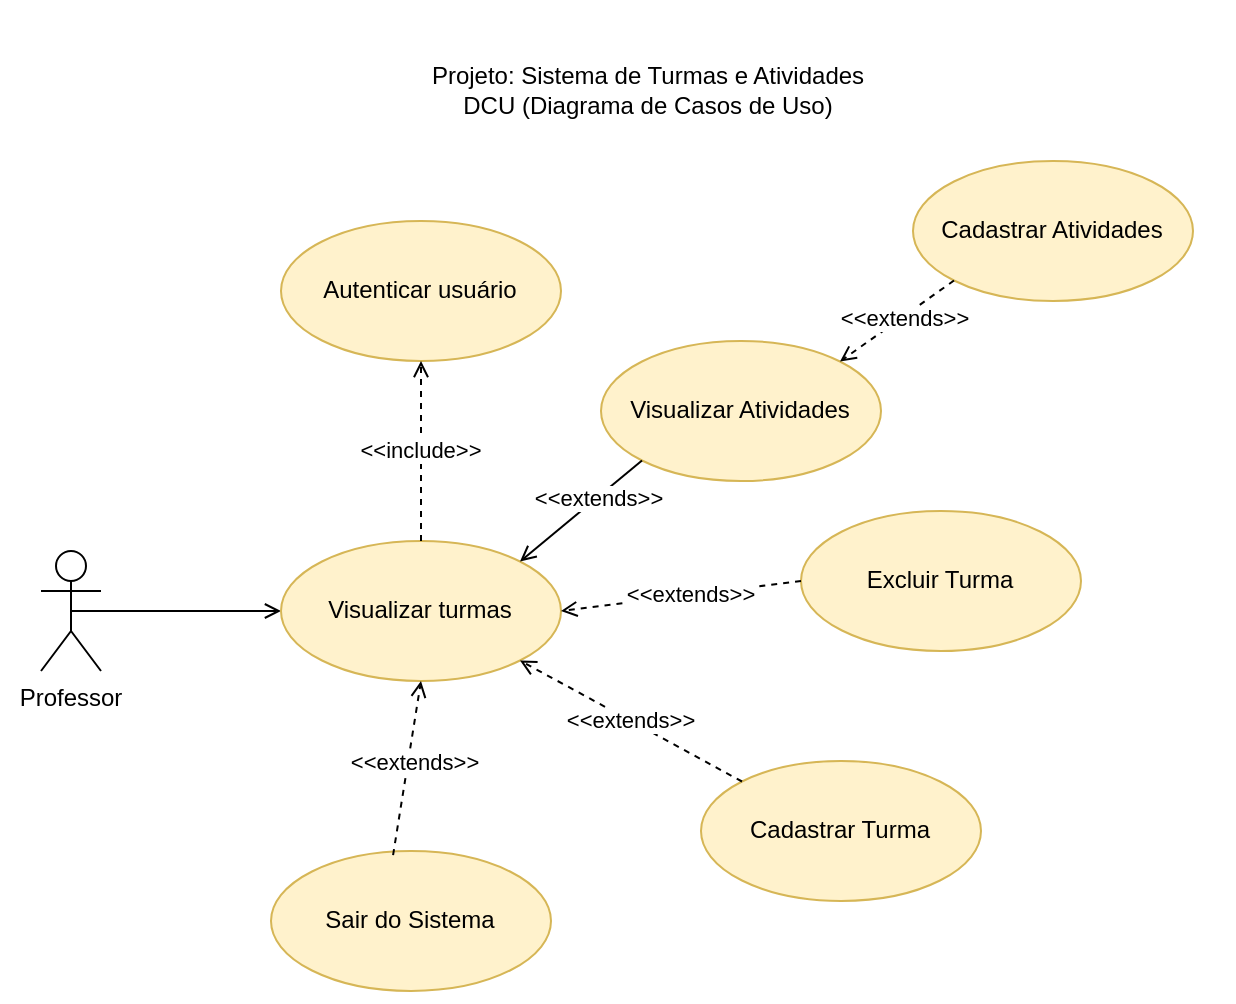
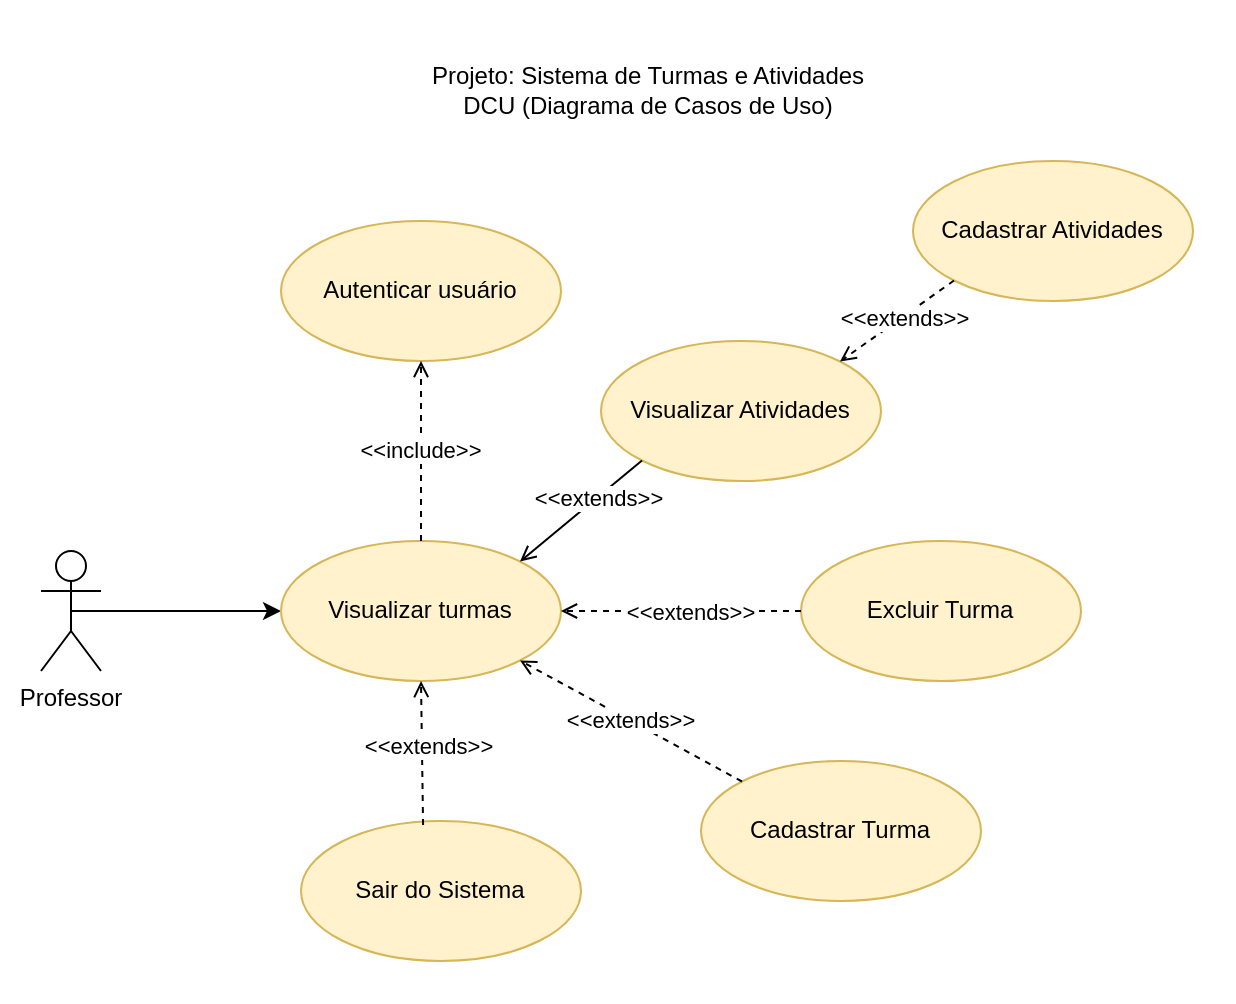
(941, 581) -> (941, 611)
(268, 611) -> (266, 611)
(411, 921) -> (441, 891)
